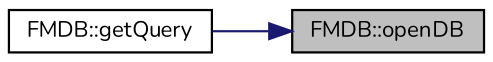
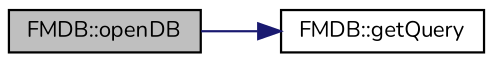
(240, 31) -> (229, 31)
